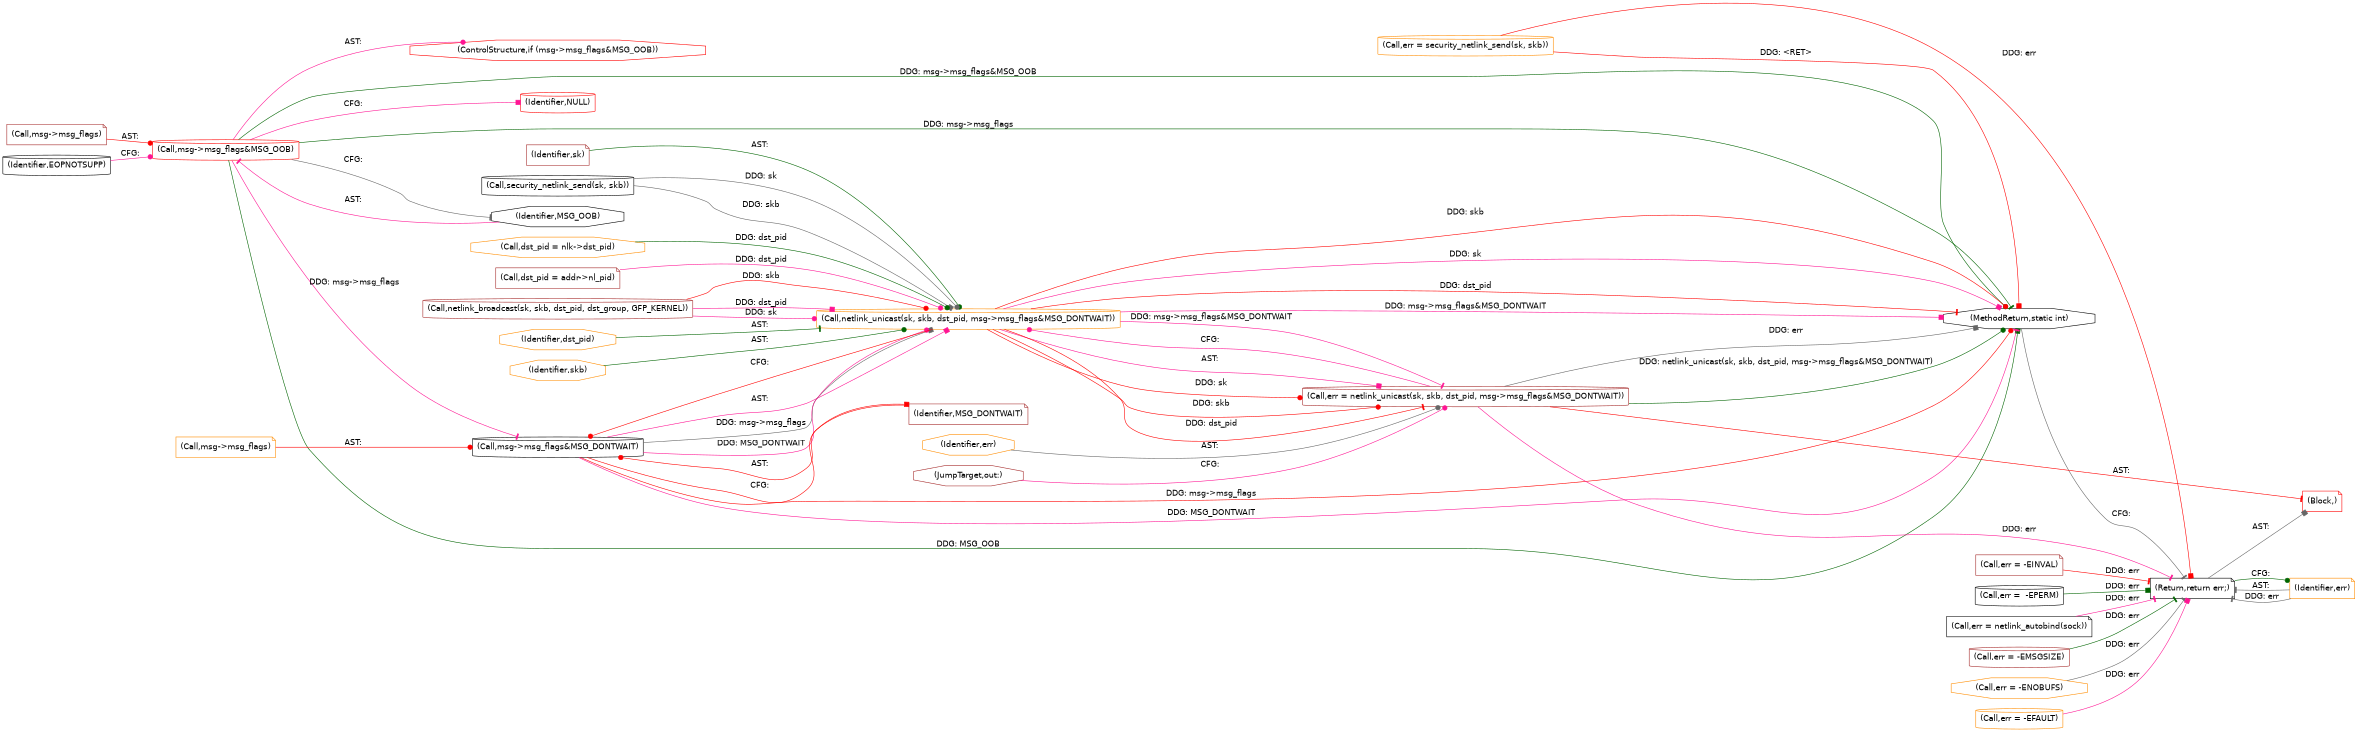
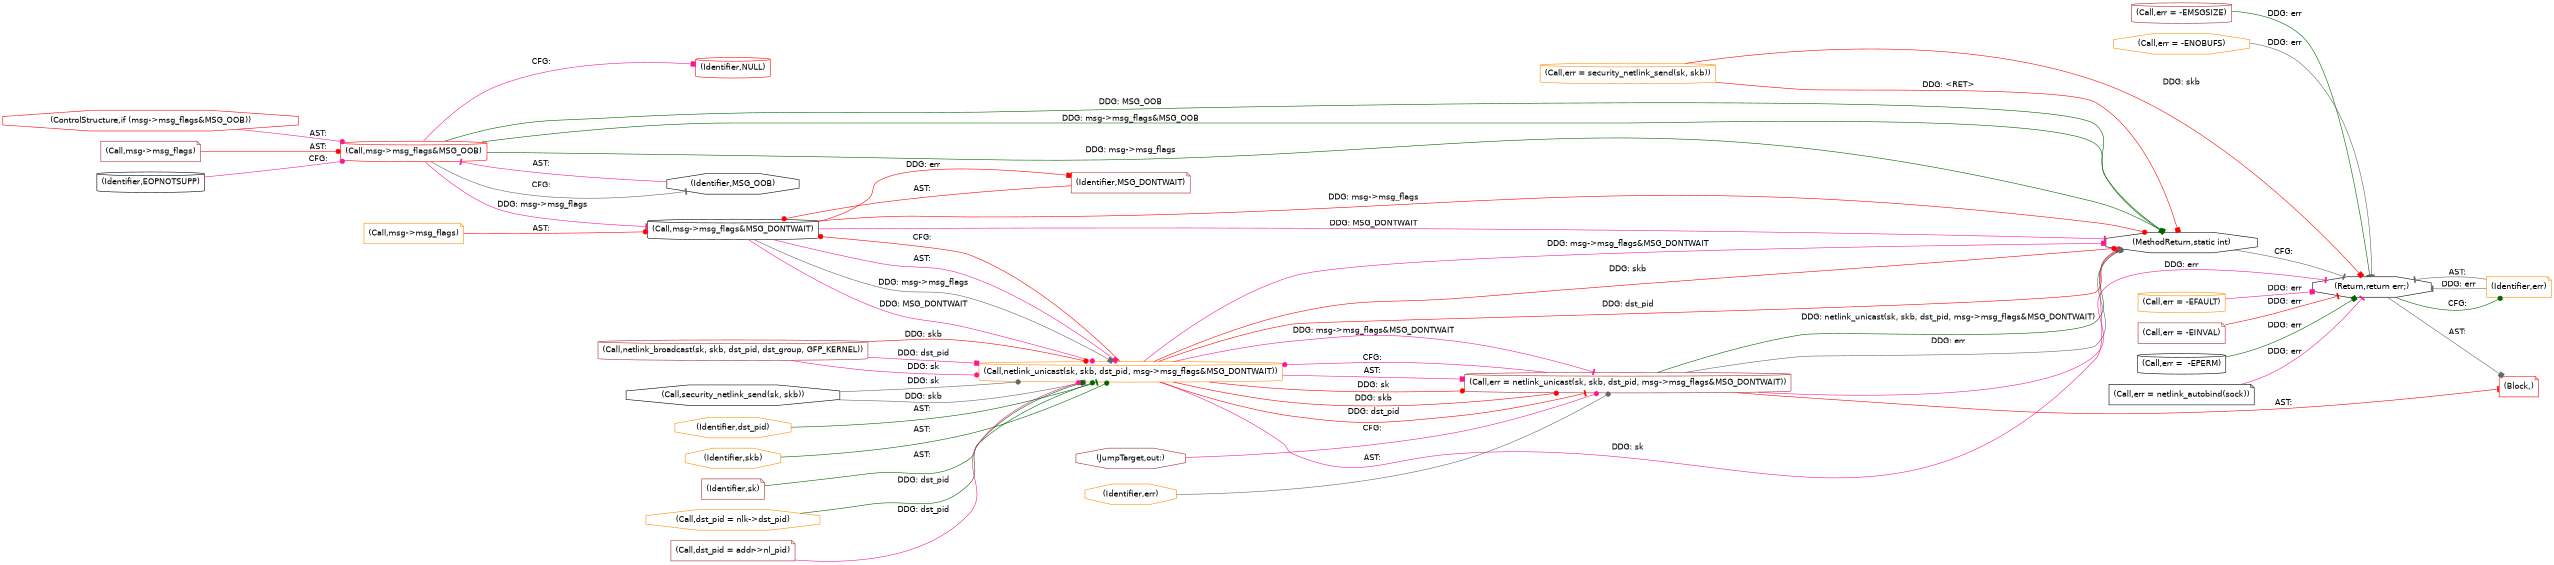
(2019, 53) -> (2182, 82)
(332, 60) -> (288, 135)
(558, 186) -> (733, 395)
(761, 486) -> (923, 165)
(2192, 588) -> (2372, 287)
